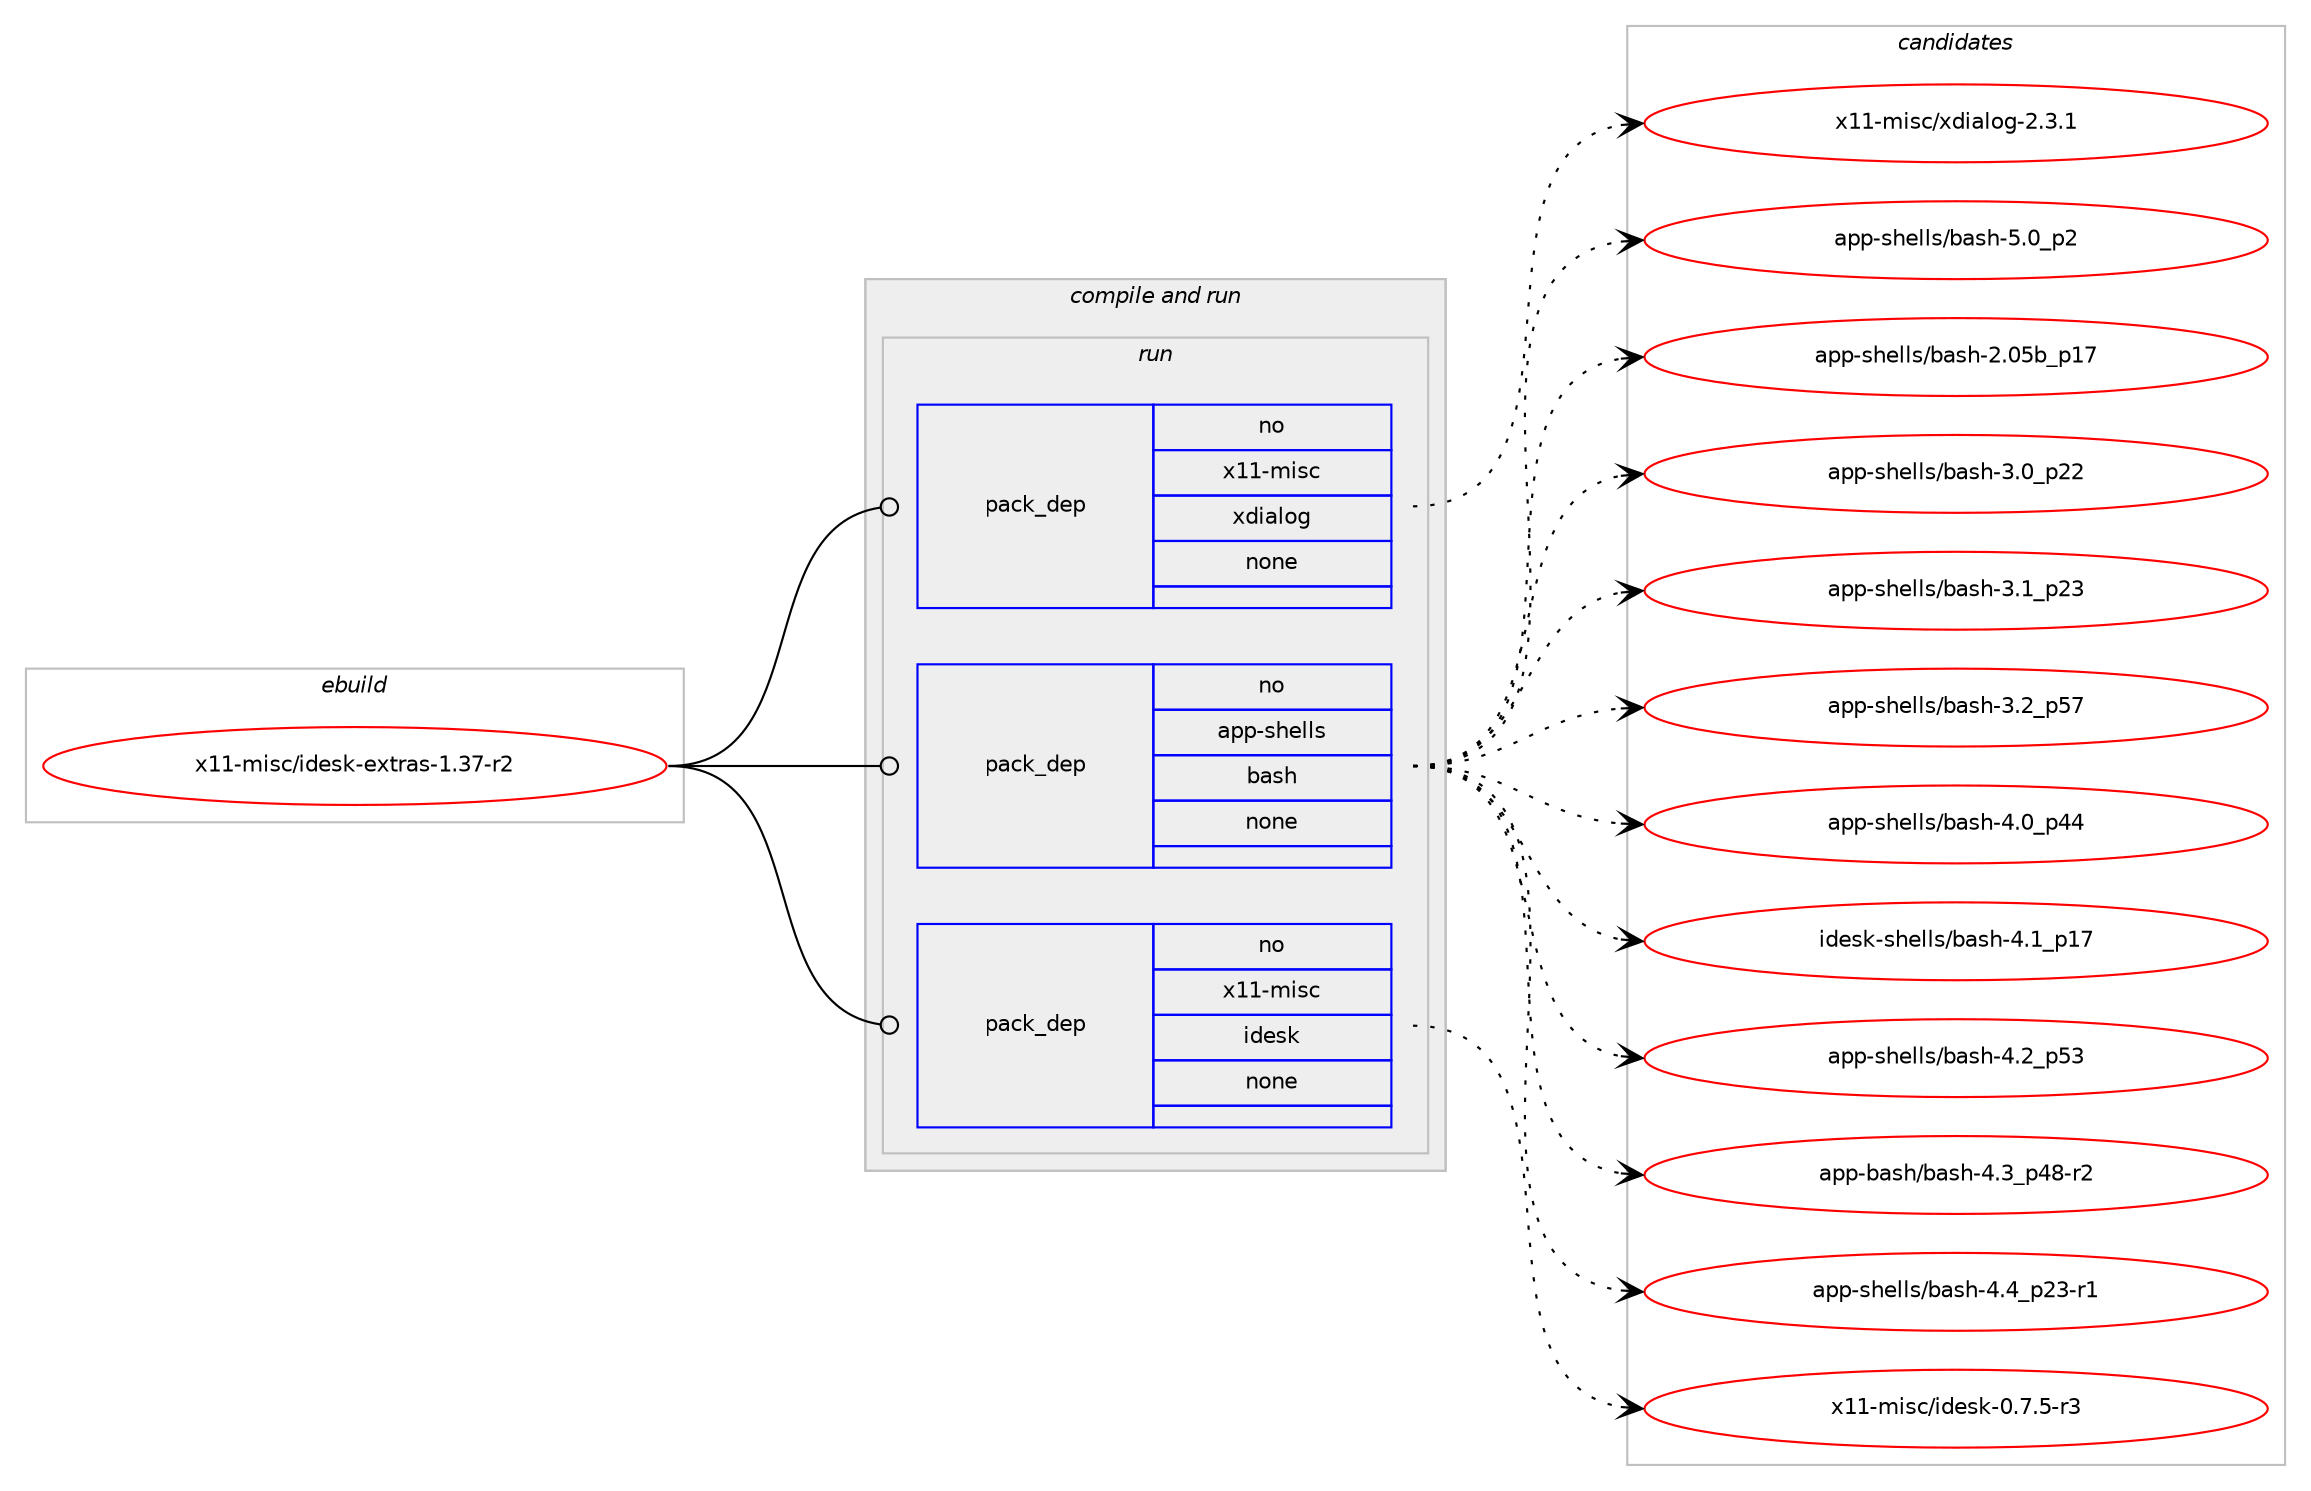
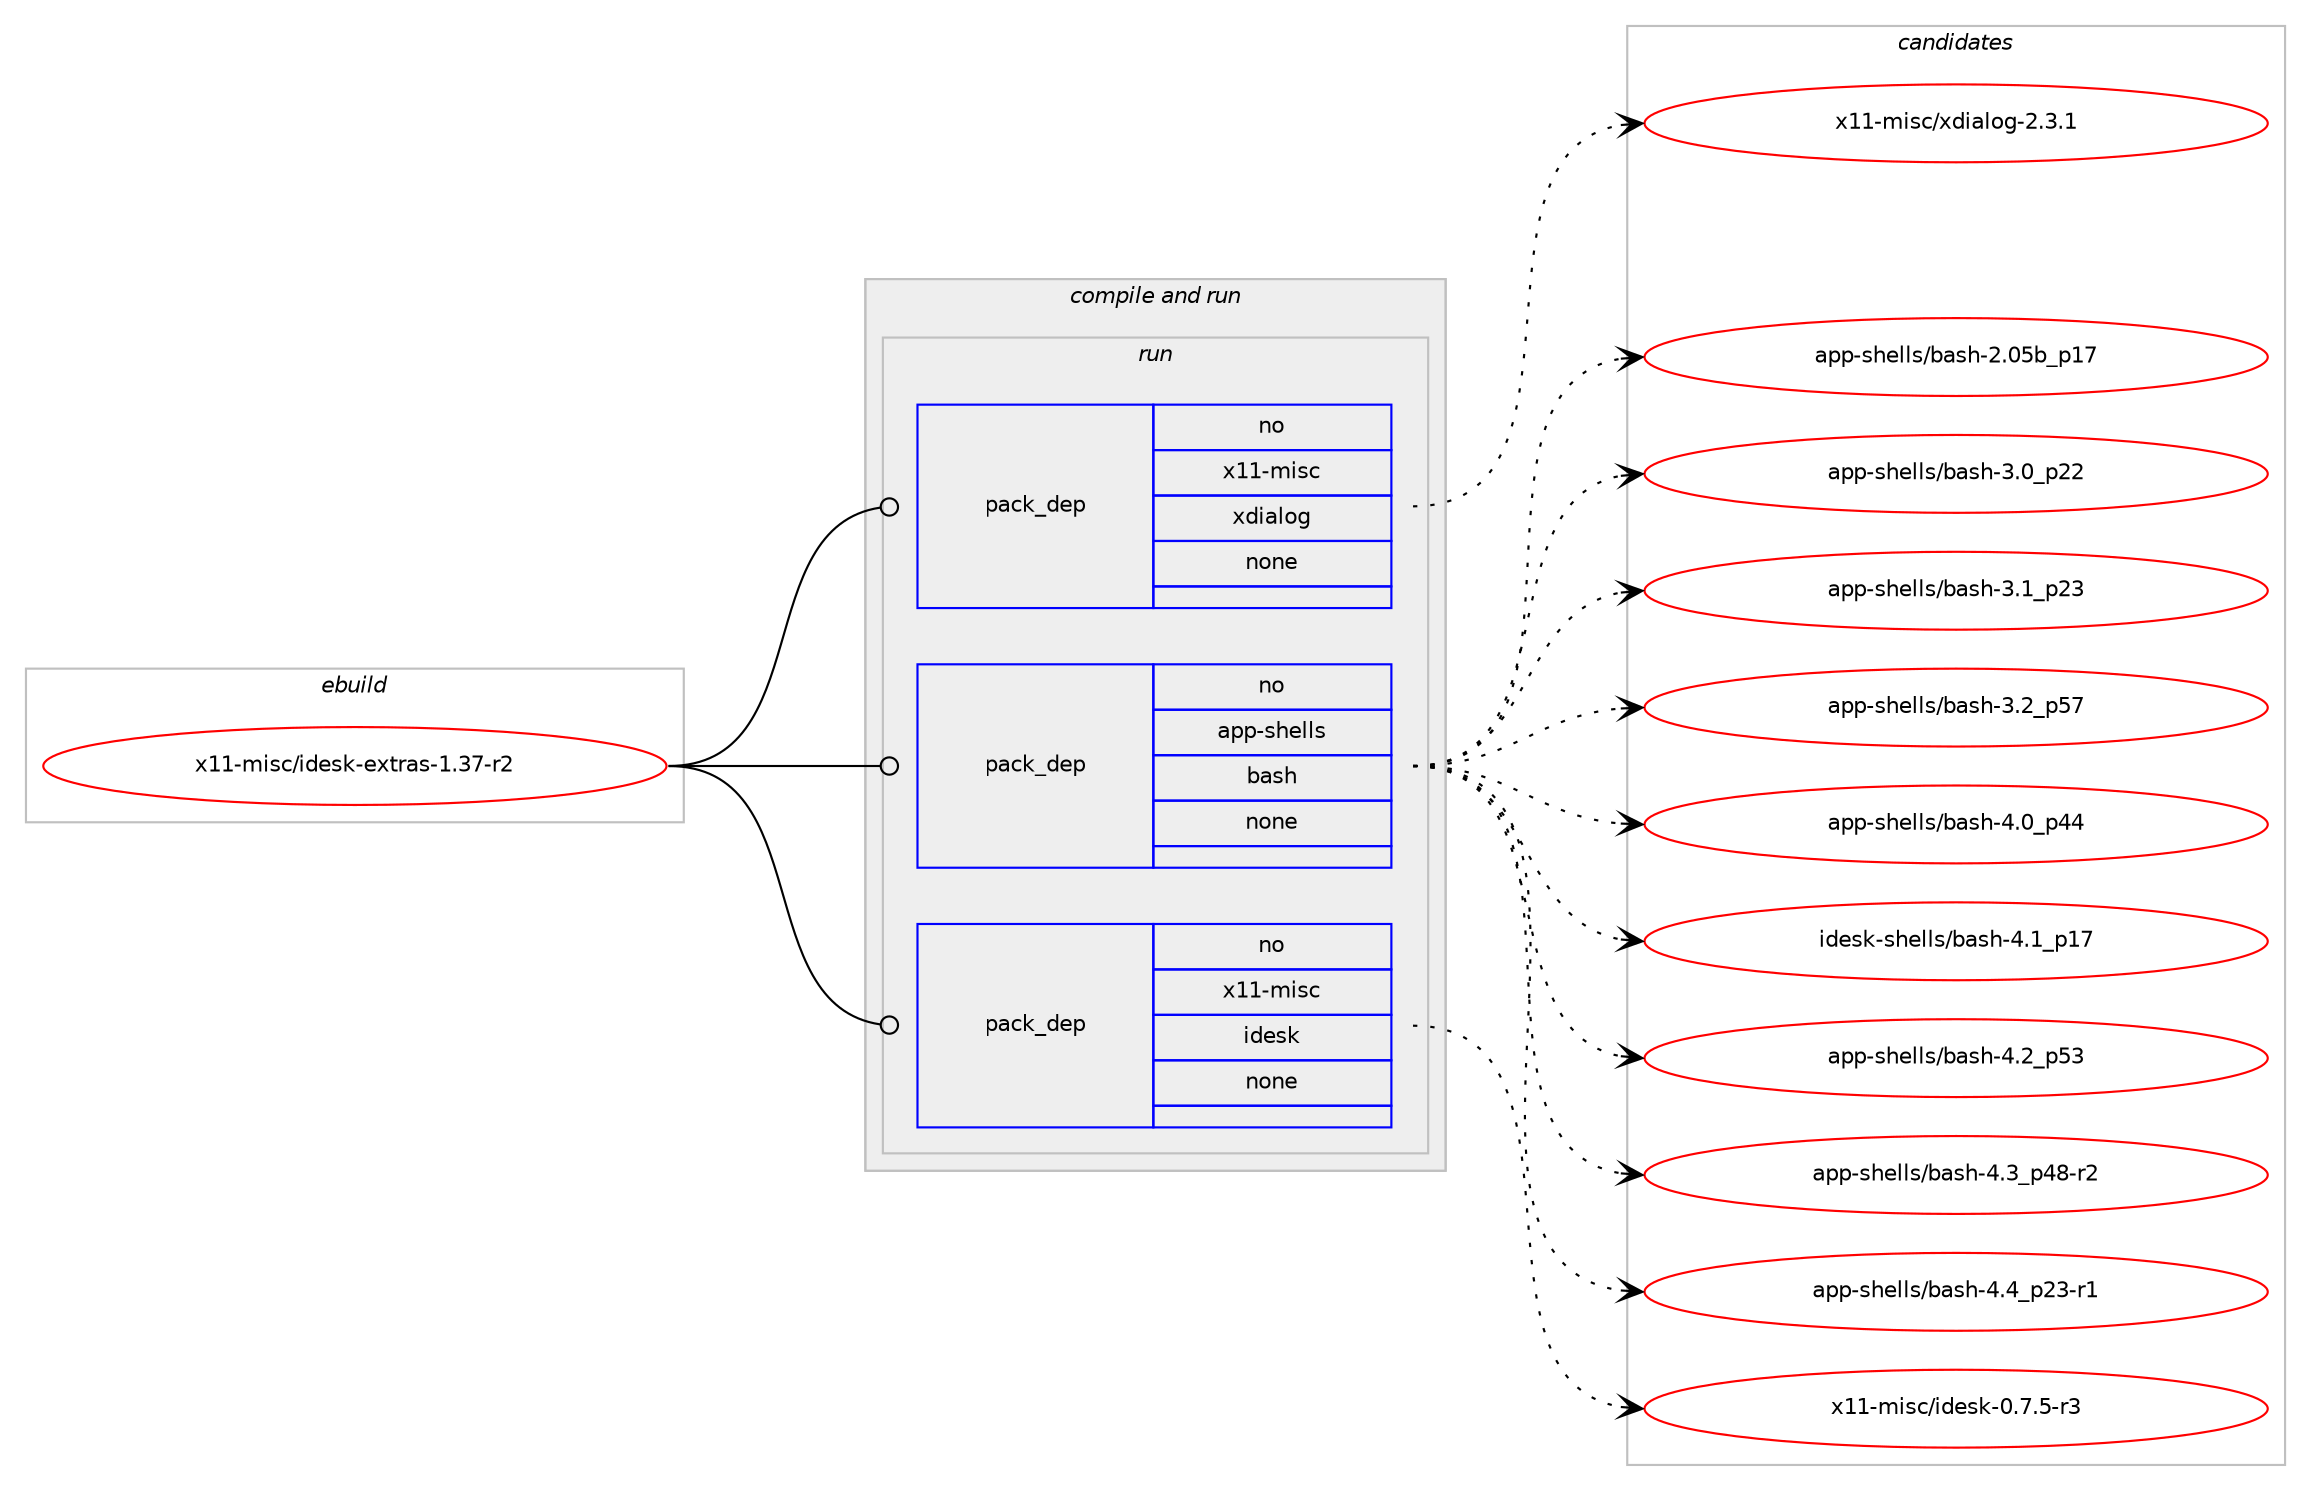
(1956, 240) -> none
(1956, 1175) -> (1956, 1175)
